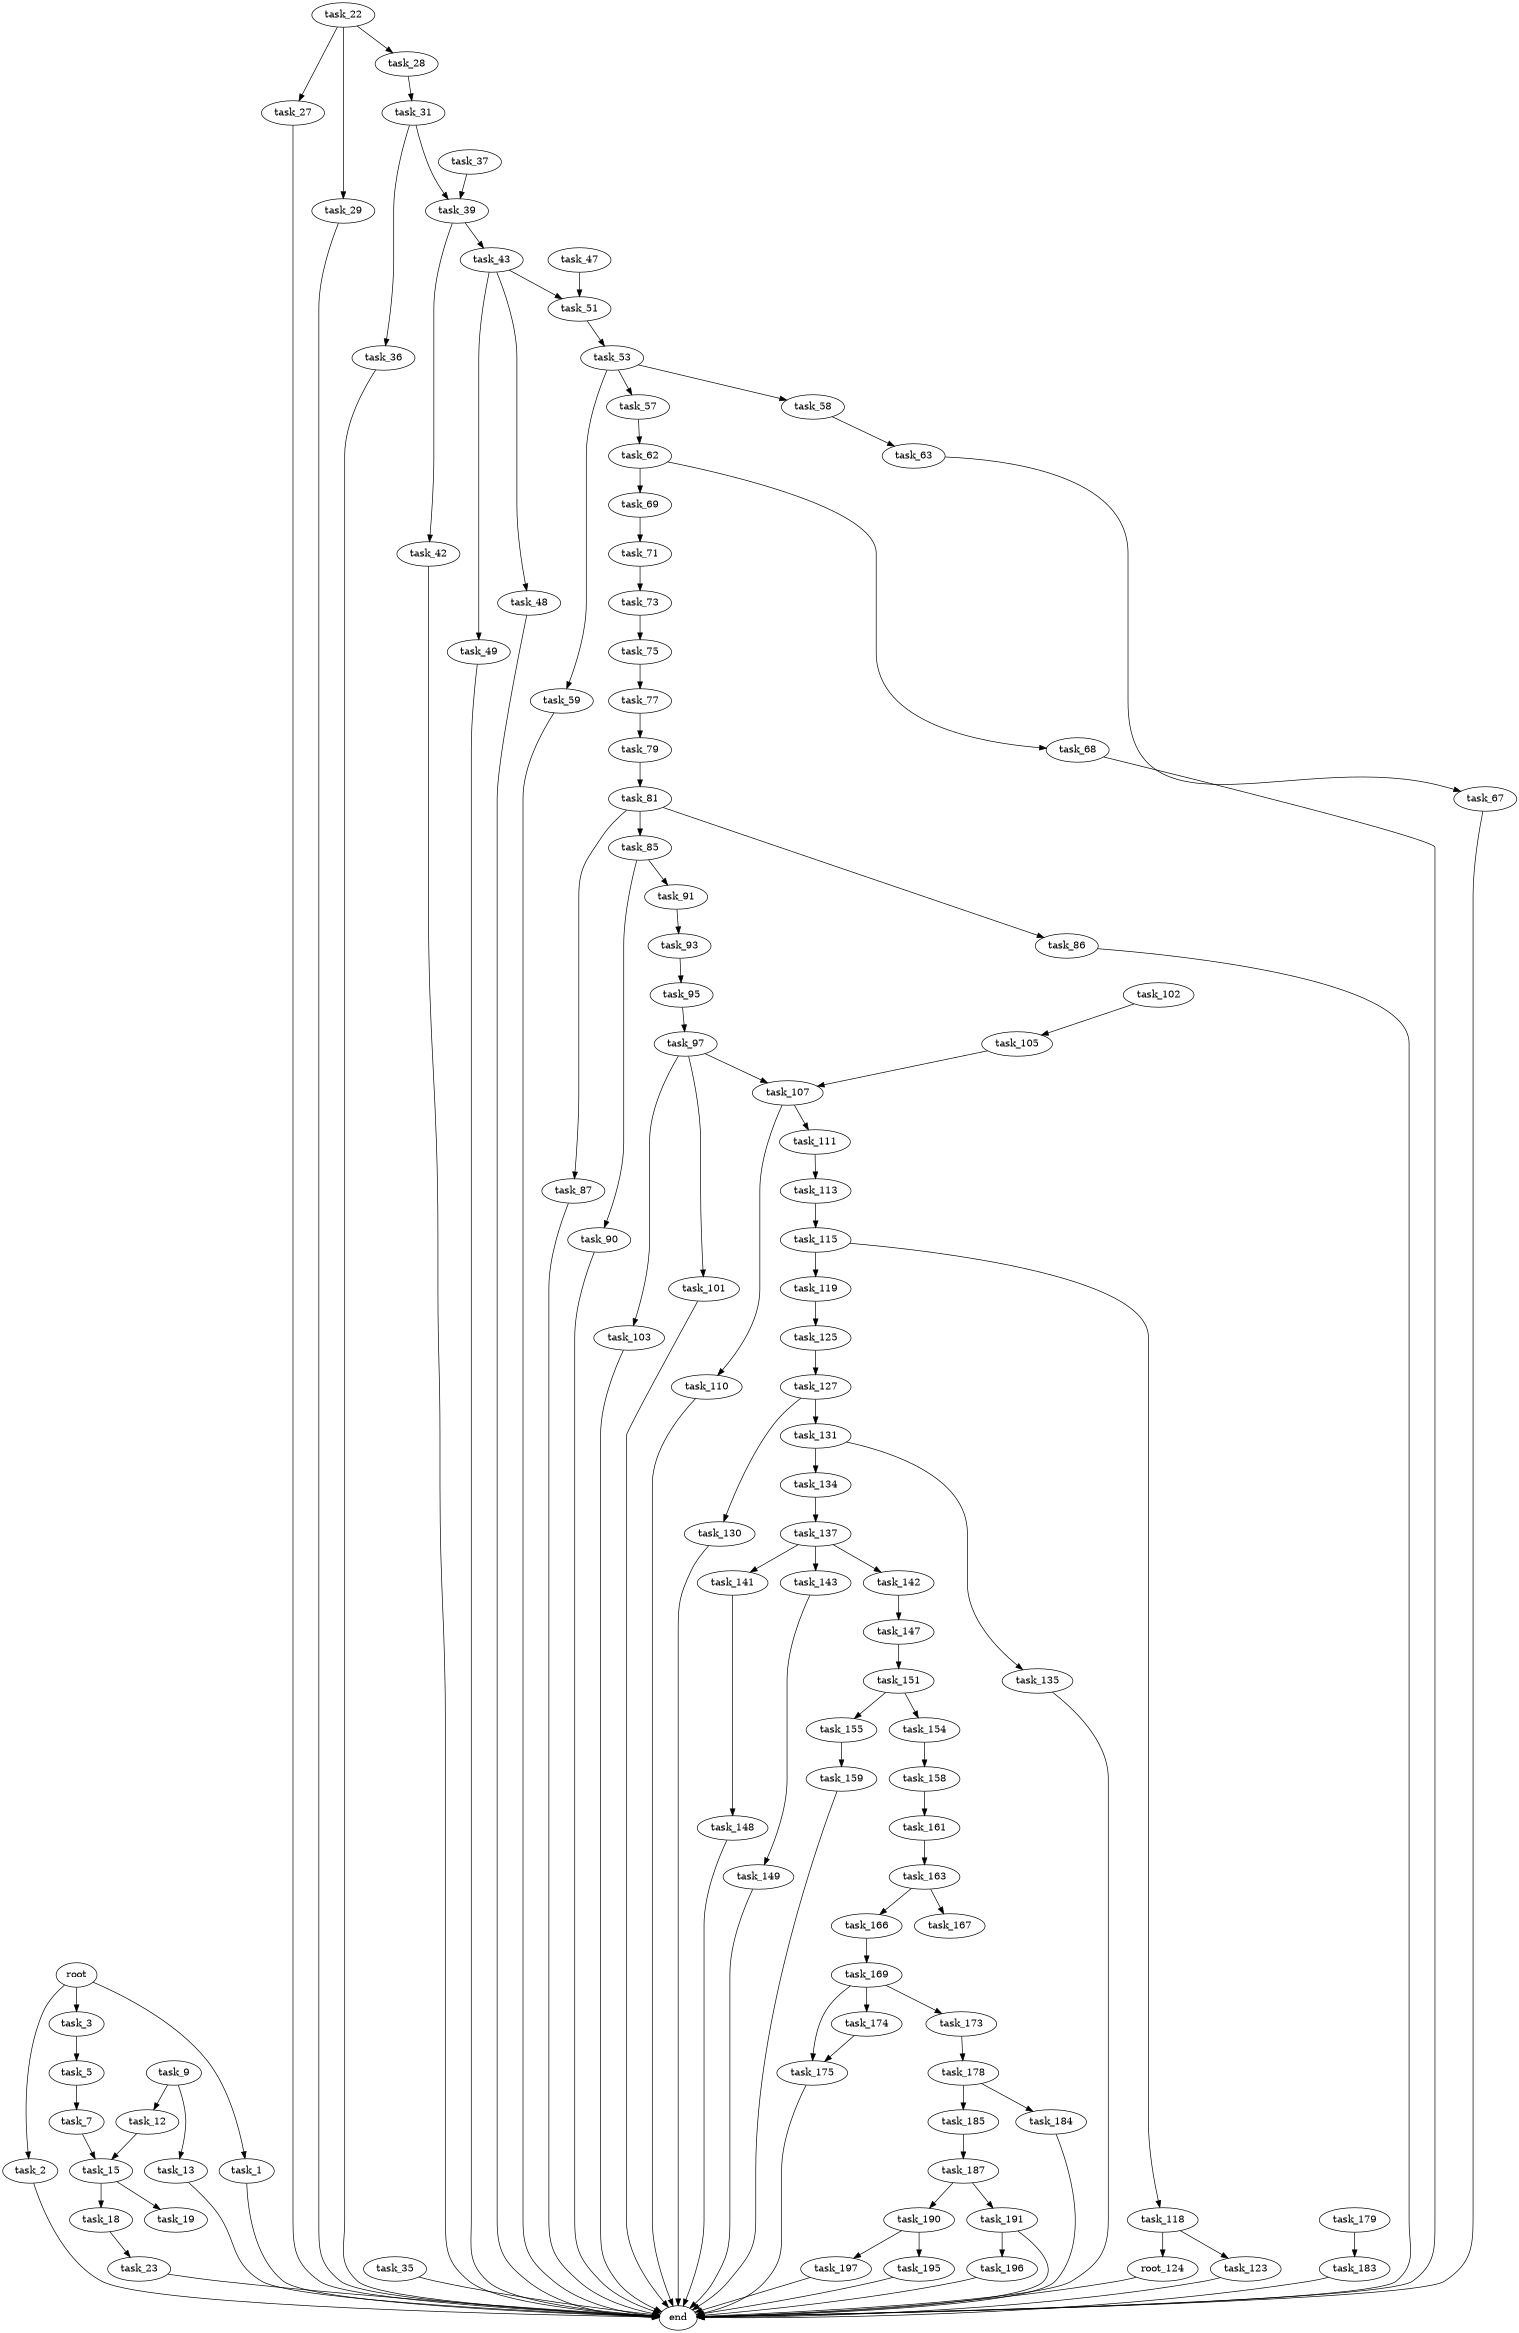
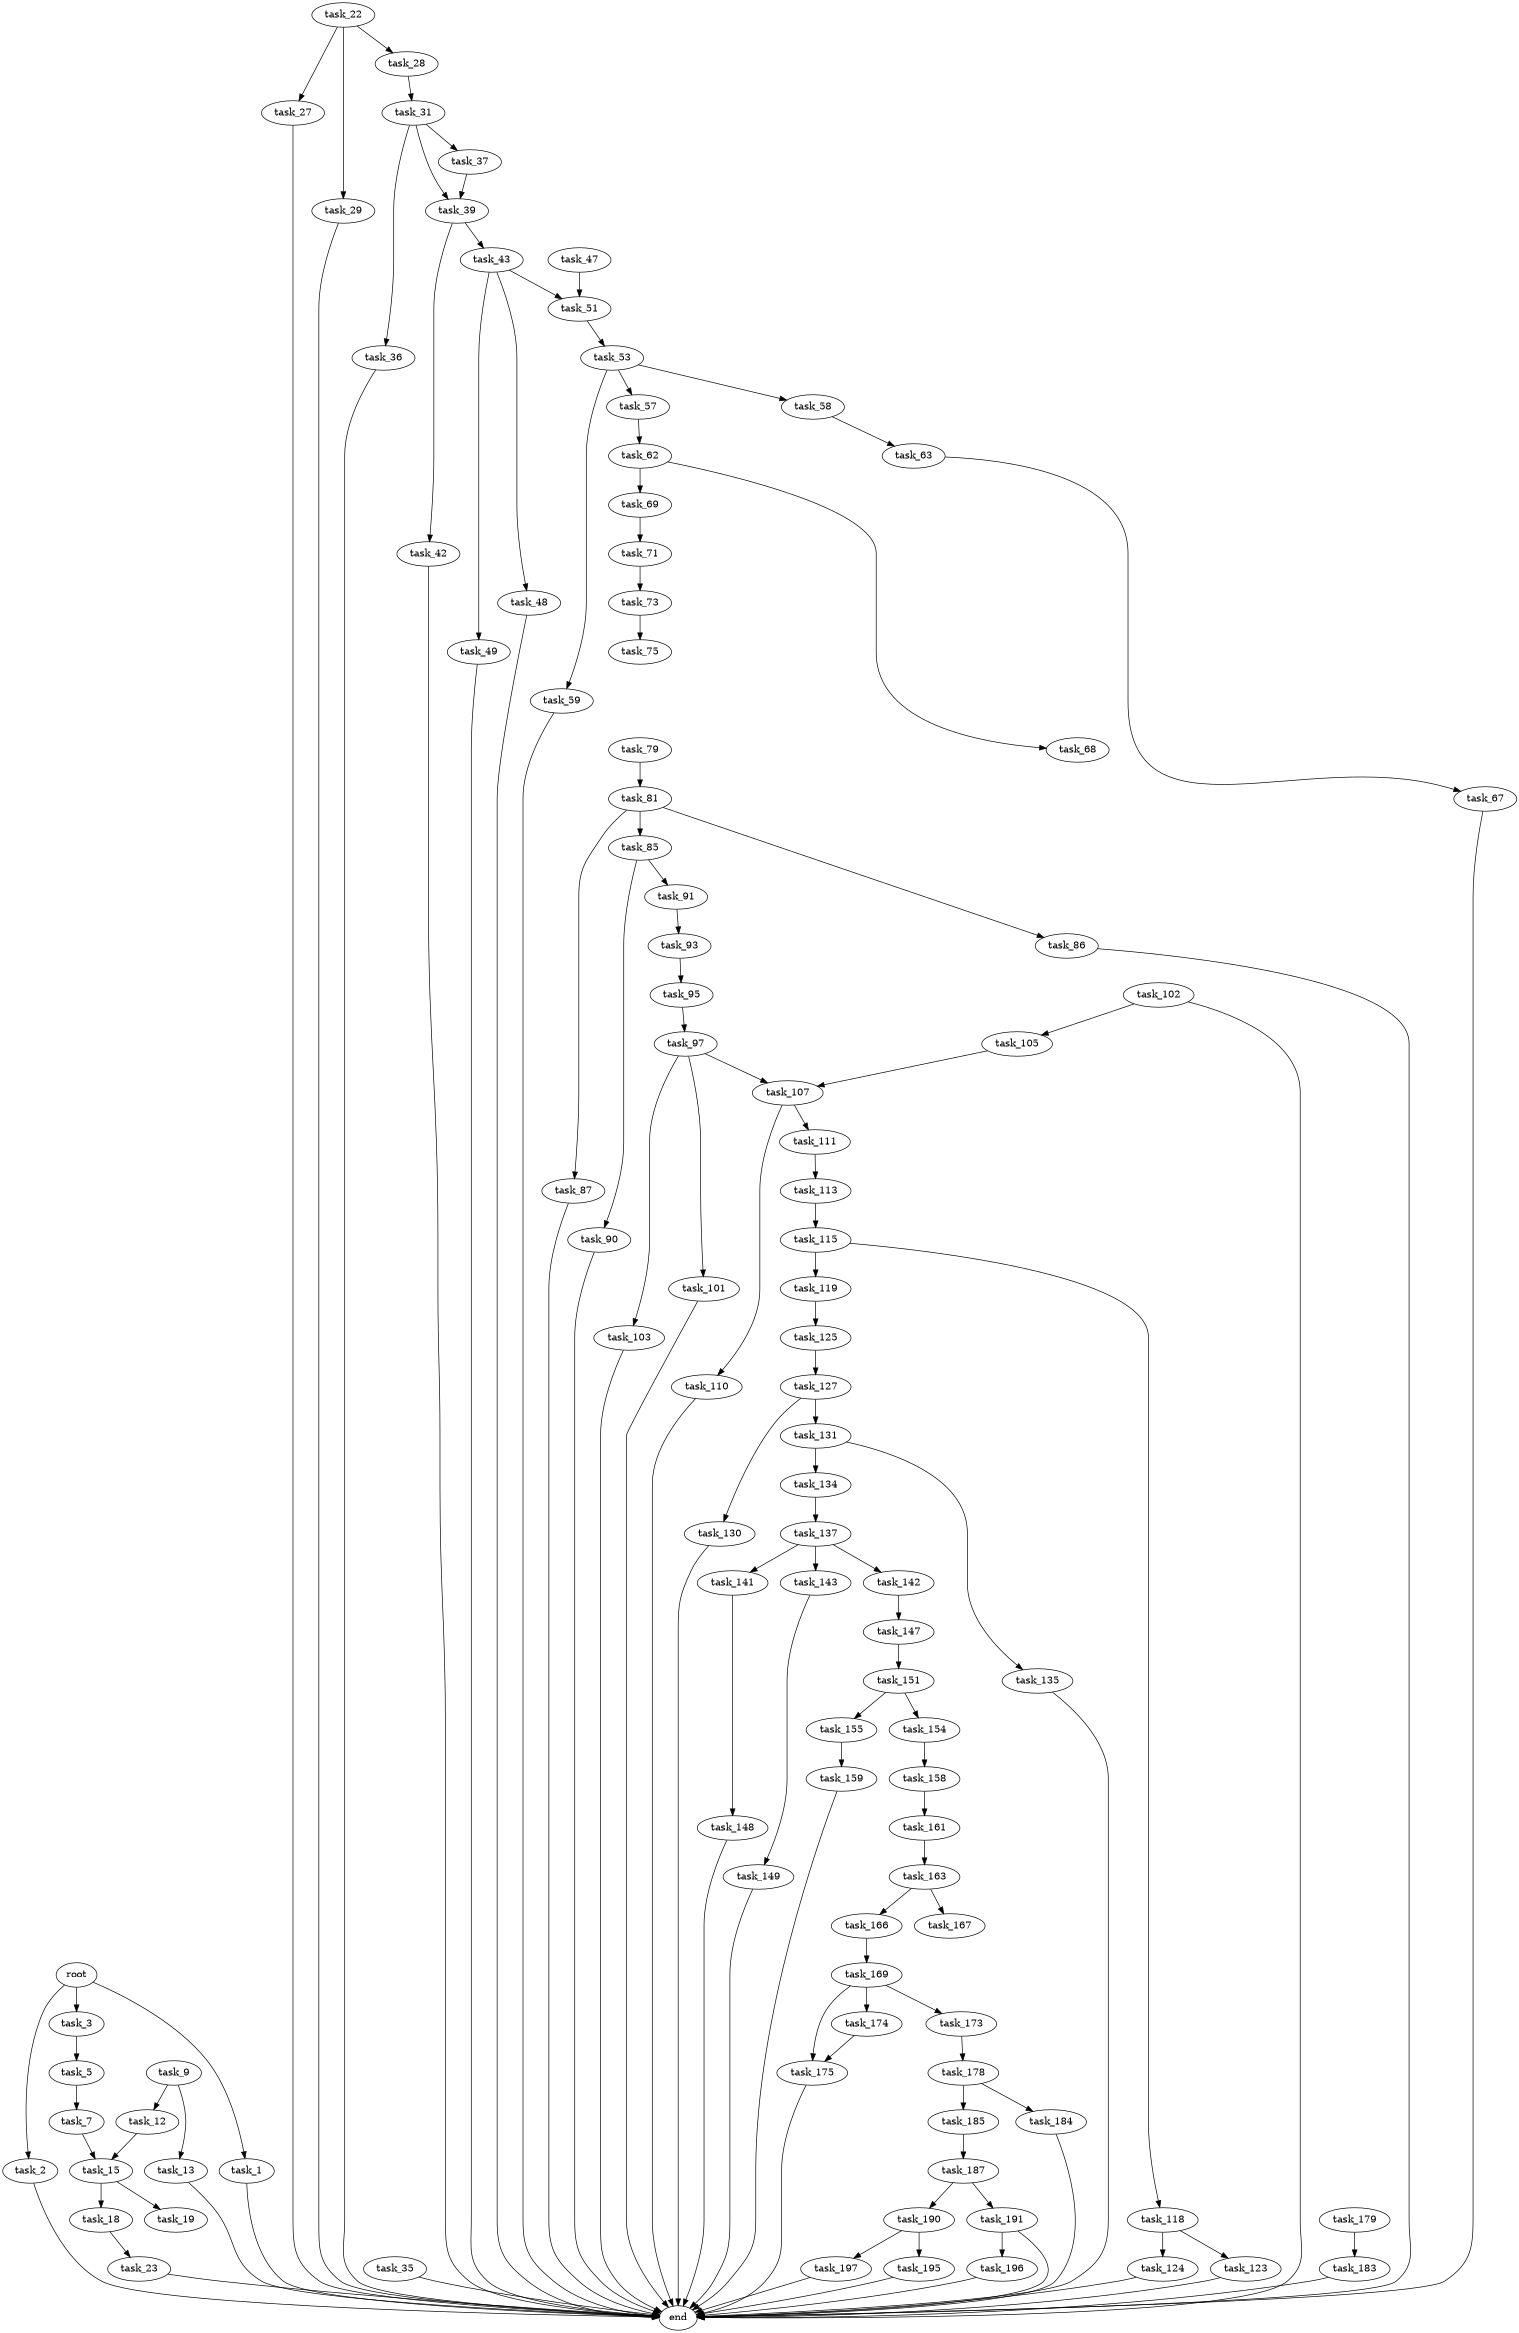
none -> (439, 135)
(640, 701) -> none
(1435, 1751) -> (1300, 1905)
(1163, 2269) -> (1163, 2269)
